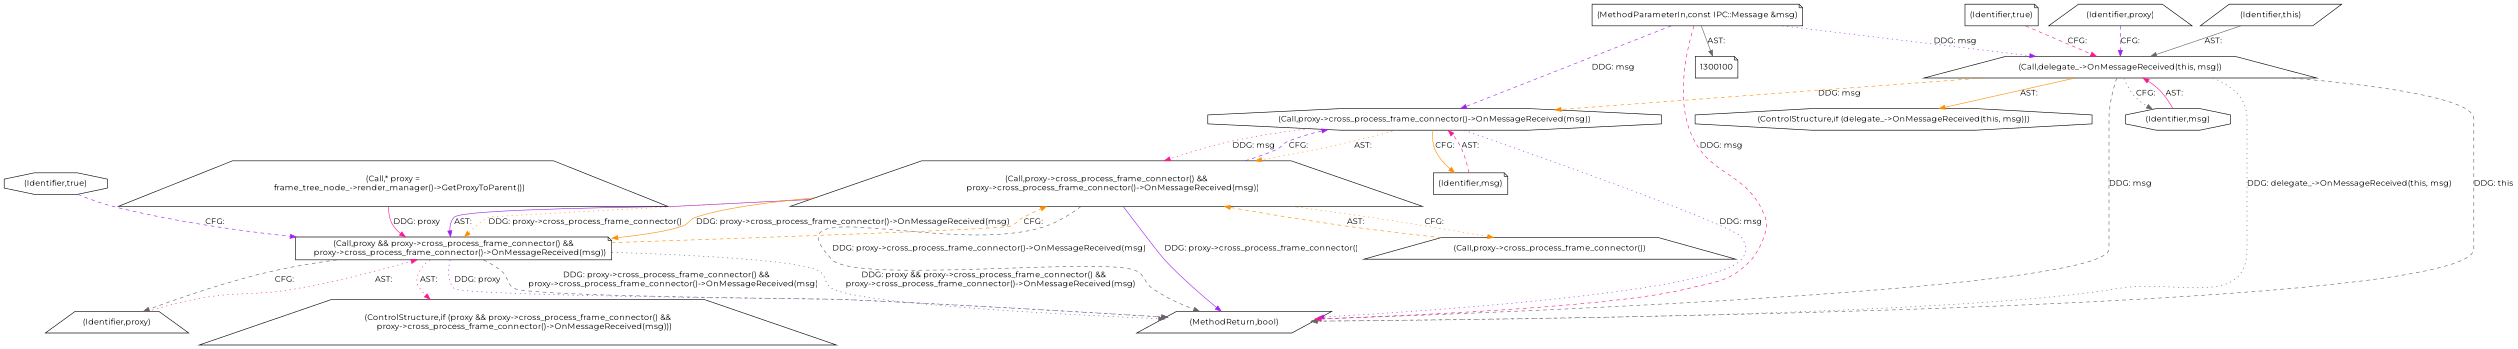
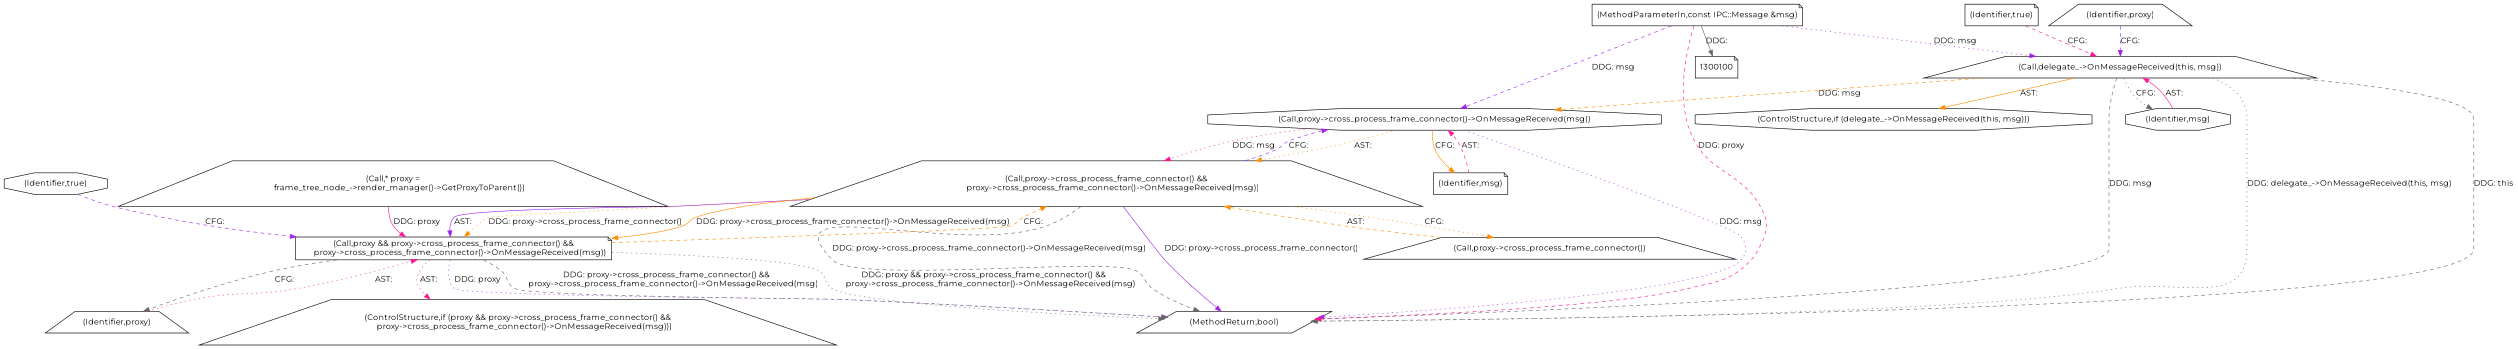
(2271, 15) -> none
(1718, 41) -> (1718, 41)
(1721, 146) -> (1721, 146)
